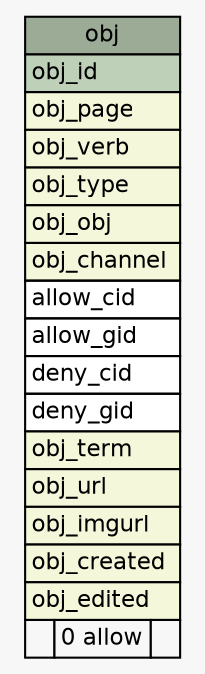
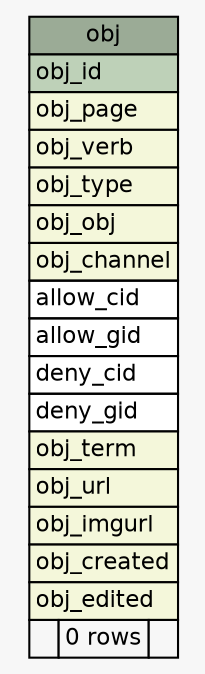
(103, 638) -> (104, 638)
